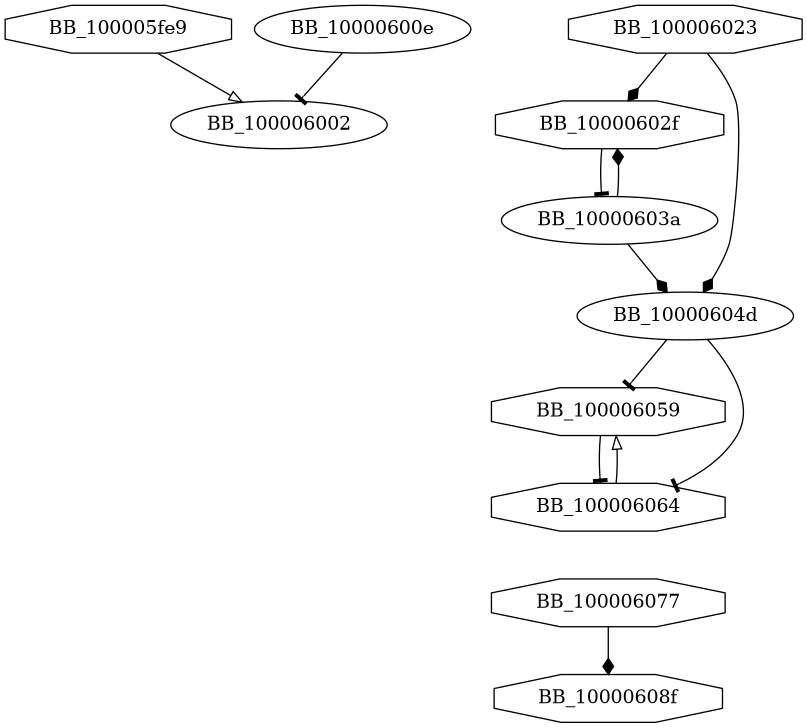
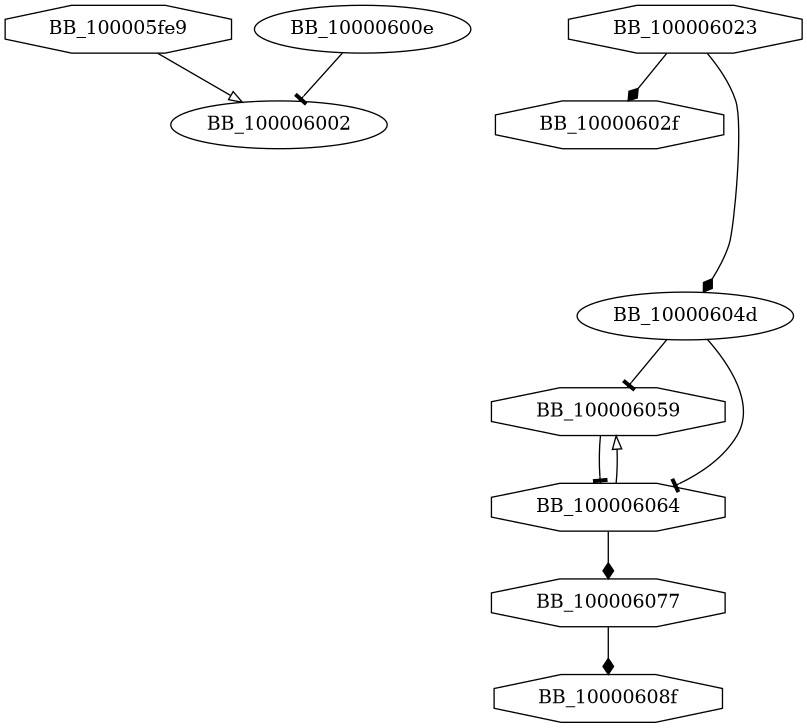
(610, 220) -> none
none -> (608, 547)
